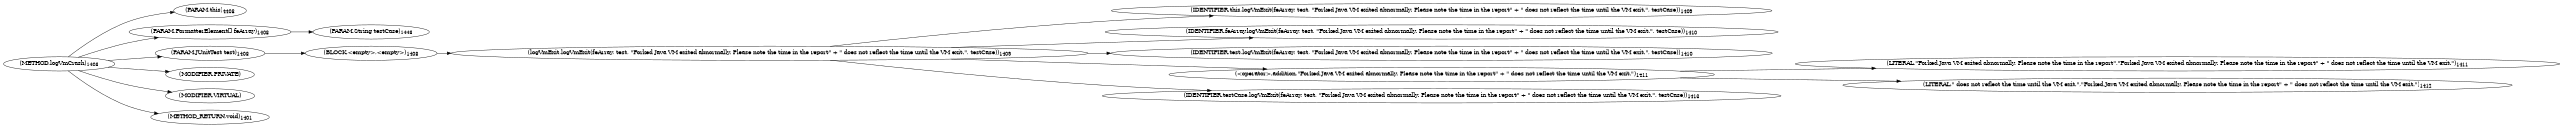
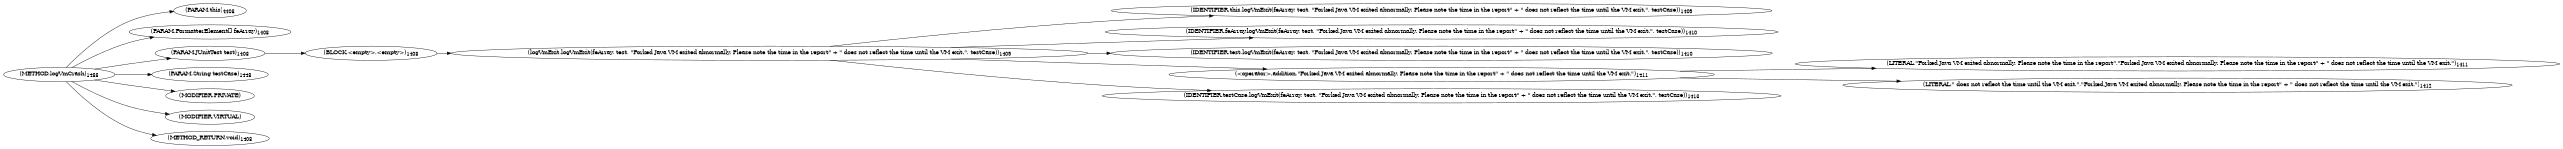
(300, 32) -> (131, 75)
(93, 63) -> (93, 74)
(246, 117) -> (246, 138)
